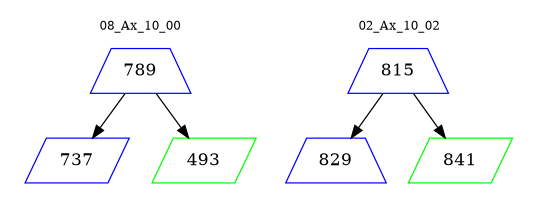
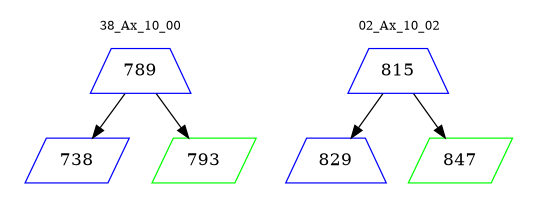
(141, 27) -> (141, 27)
(77, 161) -> (77, 161)
(204, 161) -> (204, 161)
(460, 161) -> (460, 161)
